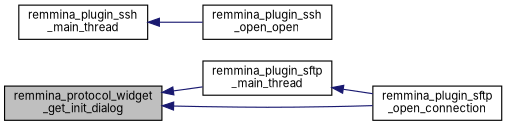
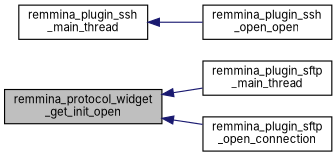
(358, 91) -> none
(83, 103) -> (83, 107)
